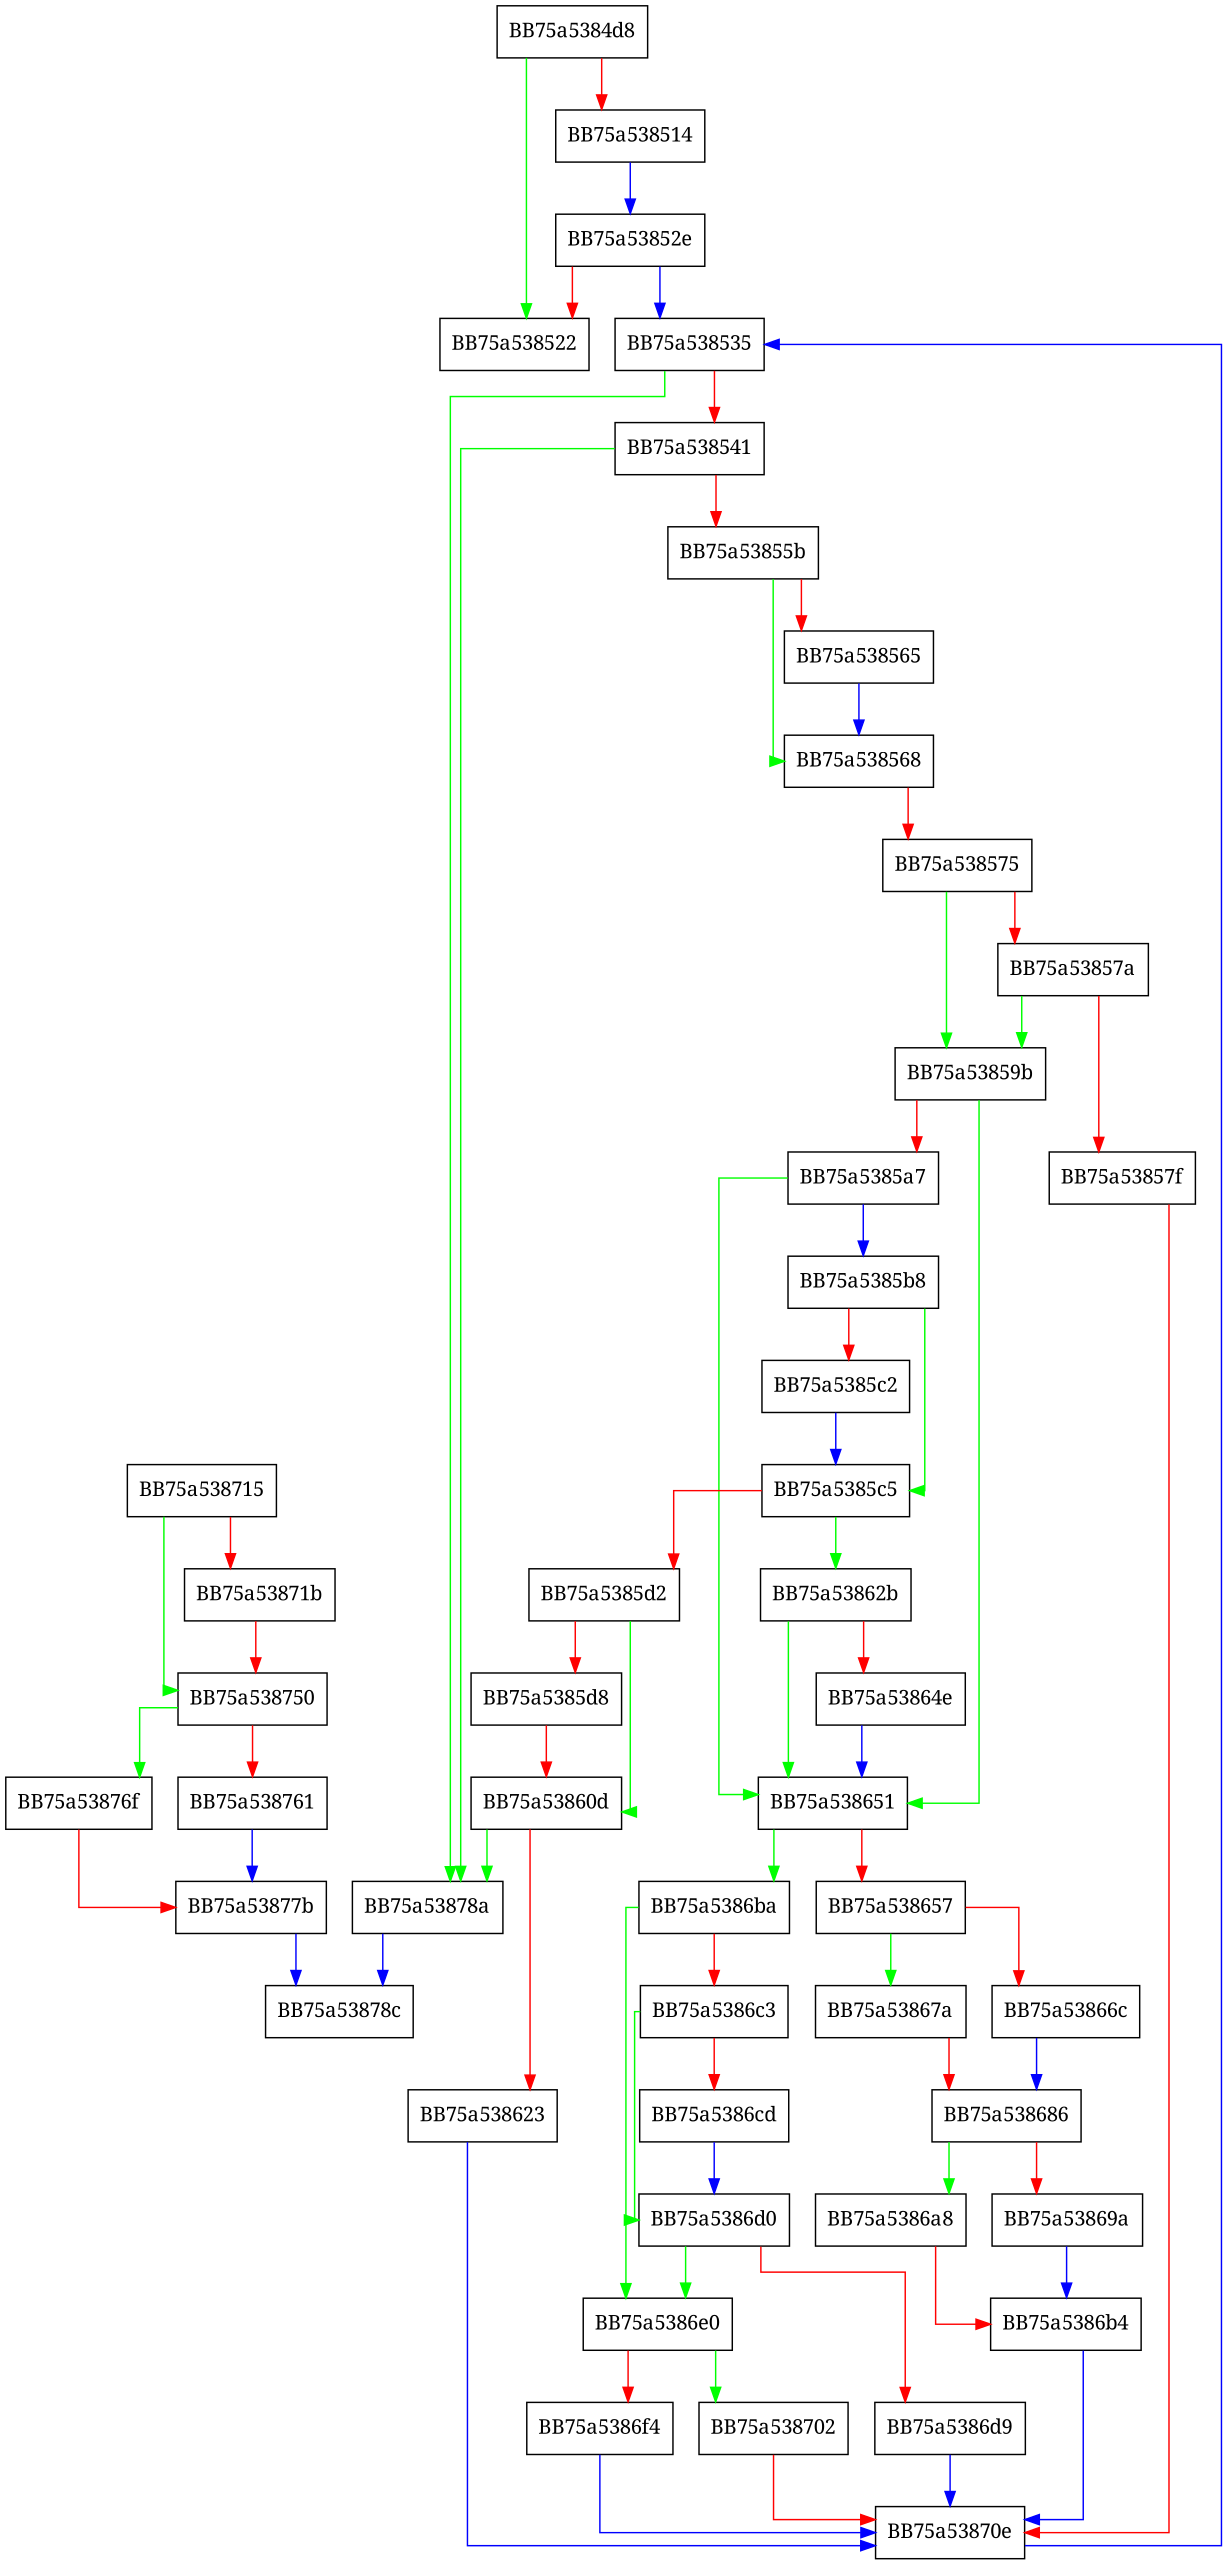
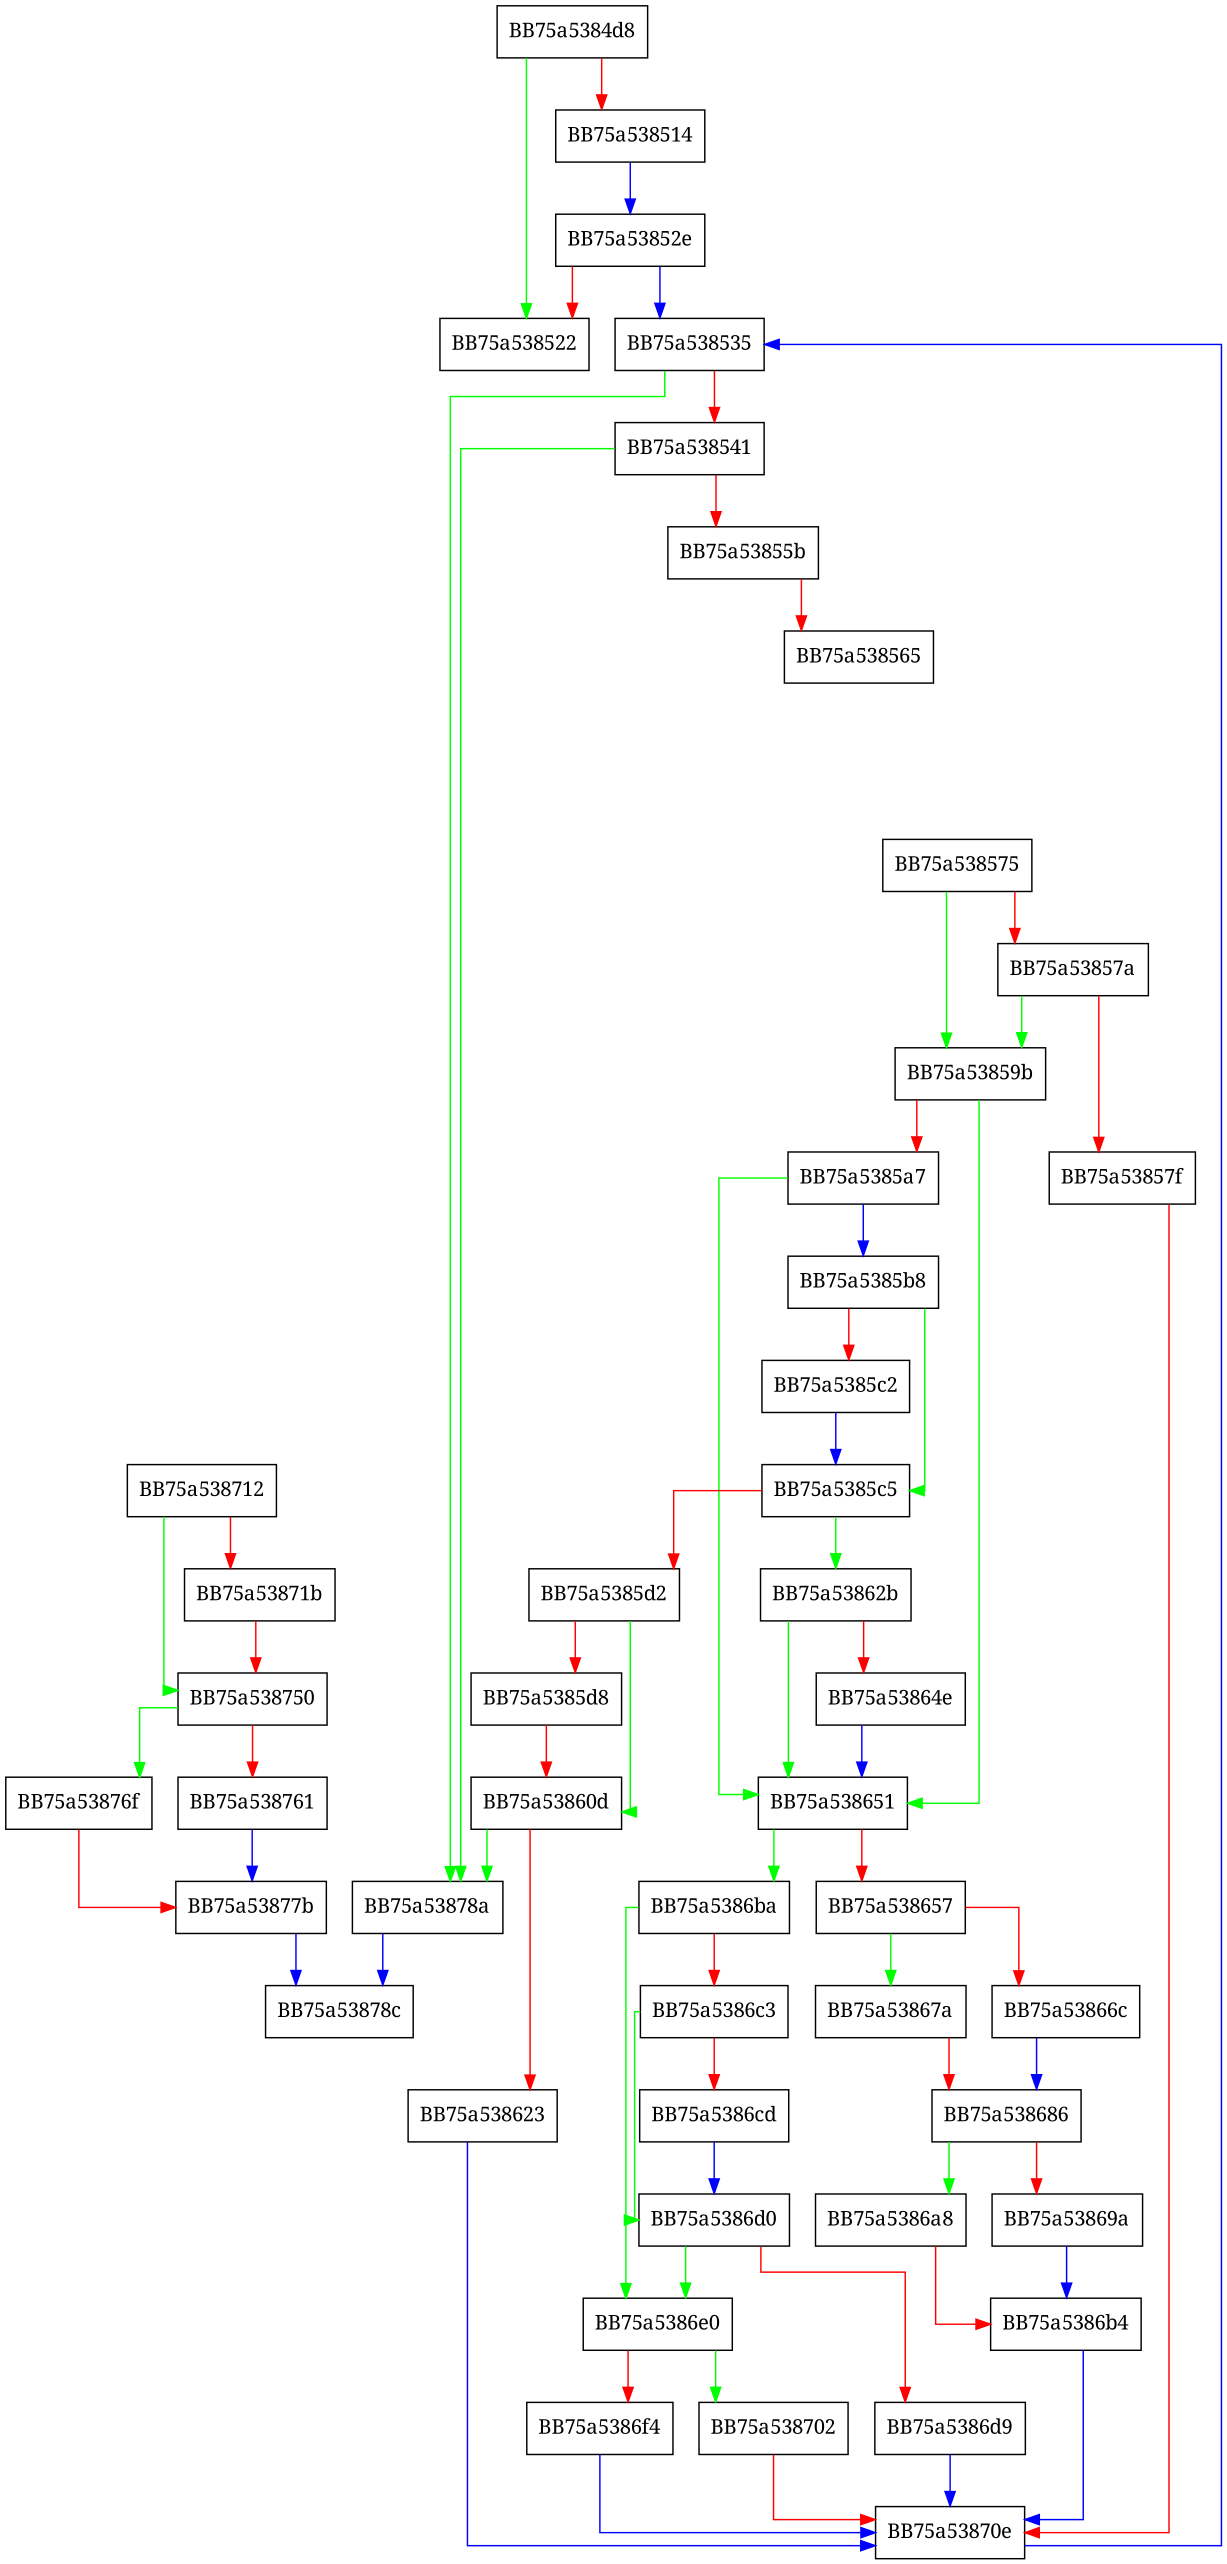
(859, 761) -> none
(202, 1491) -> (202, 1491)
